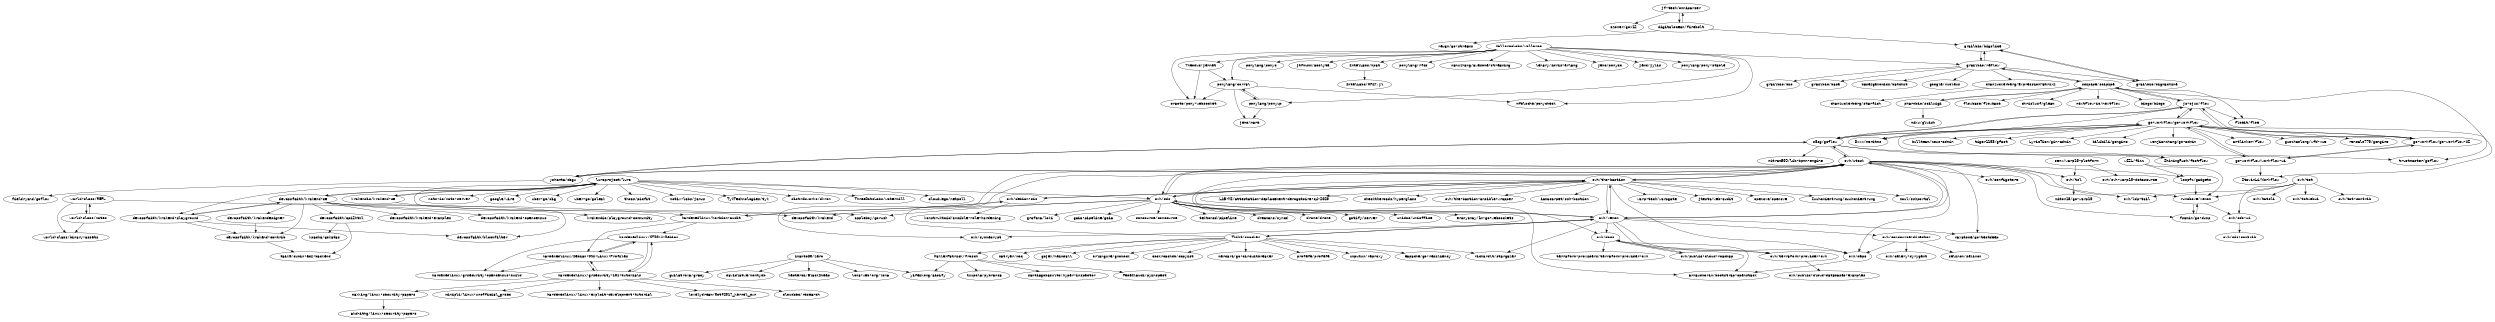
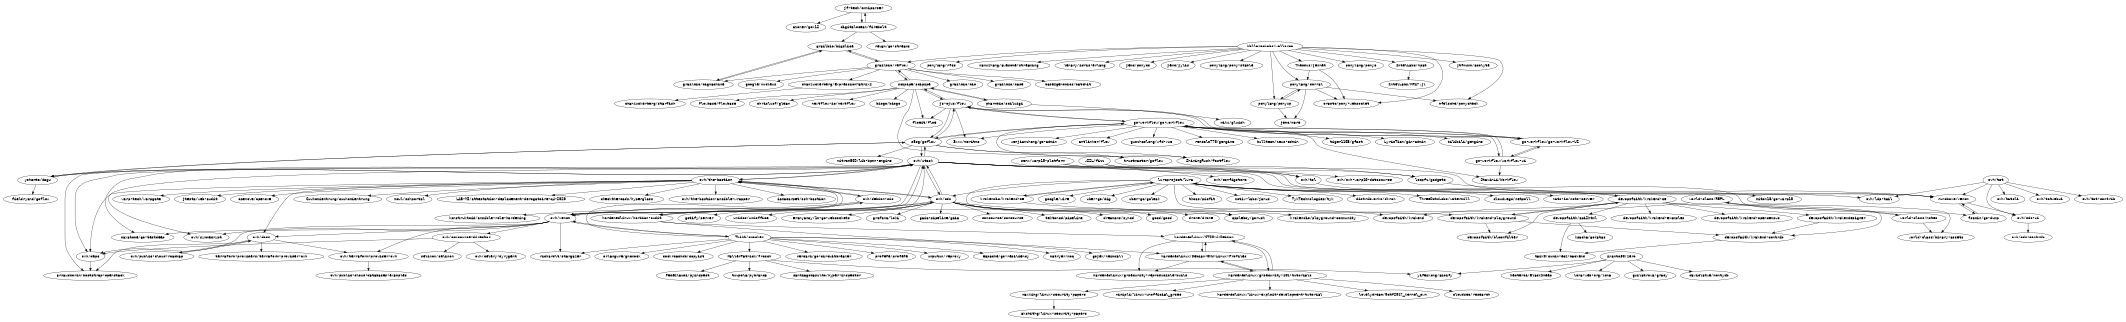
none -> (1162, 218)
(477, 276) -> (1140, 276)
